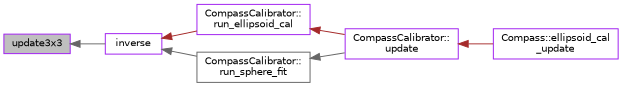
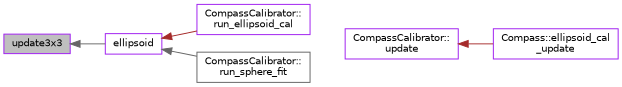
(332, 32) -> none
(134, 44) -> (134, 44)
(332, 55) -> none
